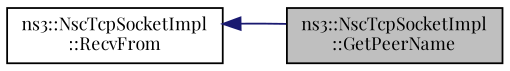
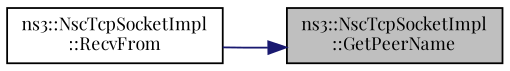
(264, 24) -> (245, 48)
